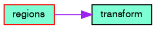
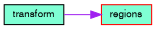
(68, 15) -> (77, 15)
